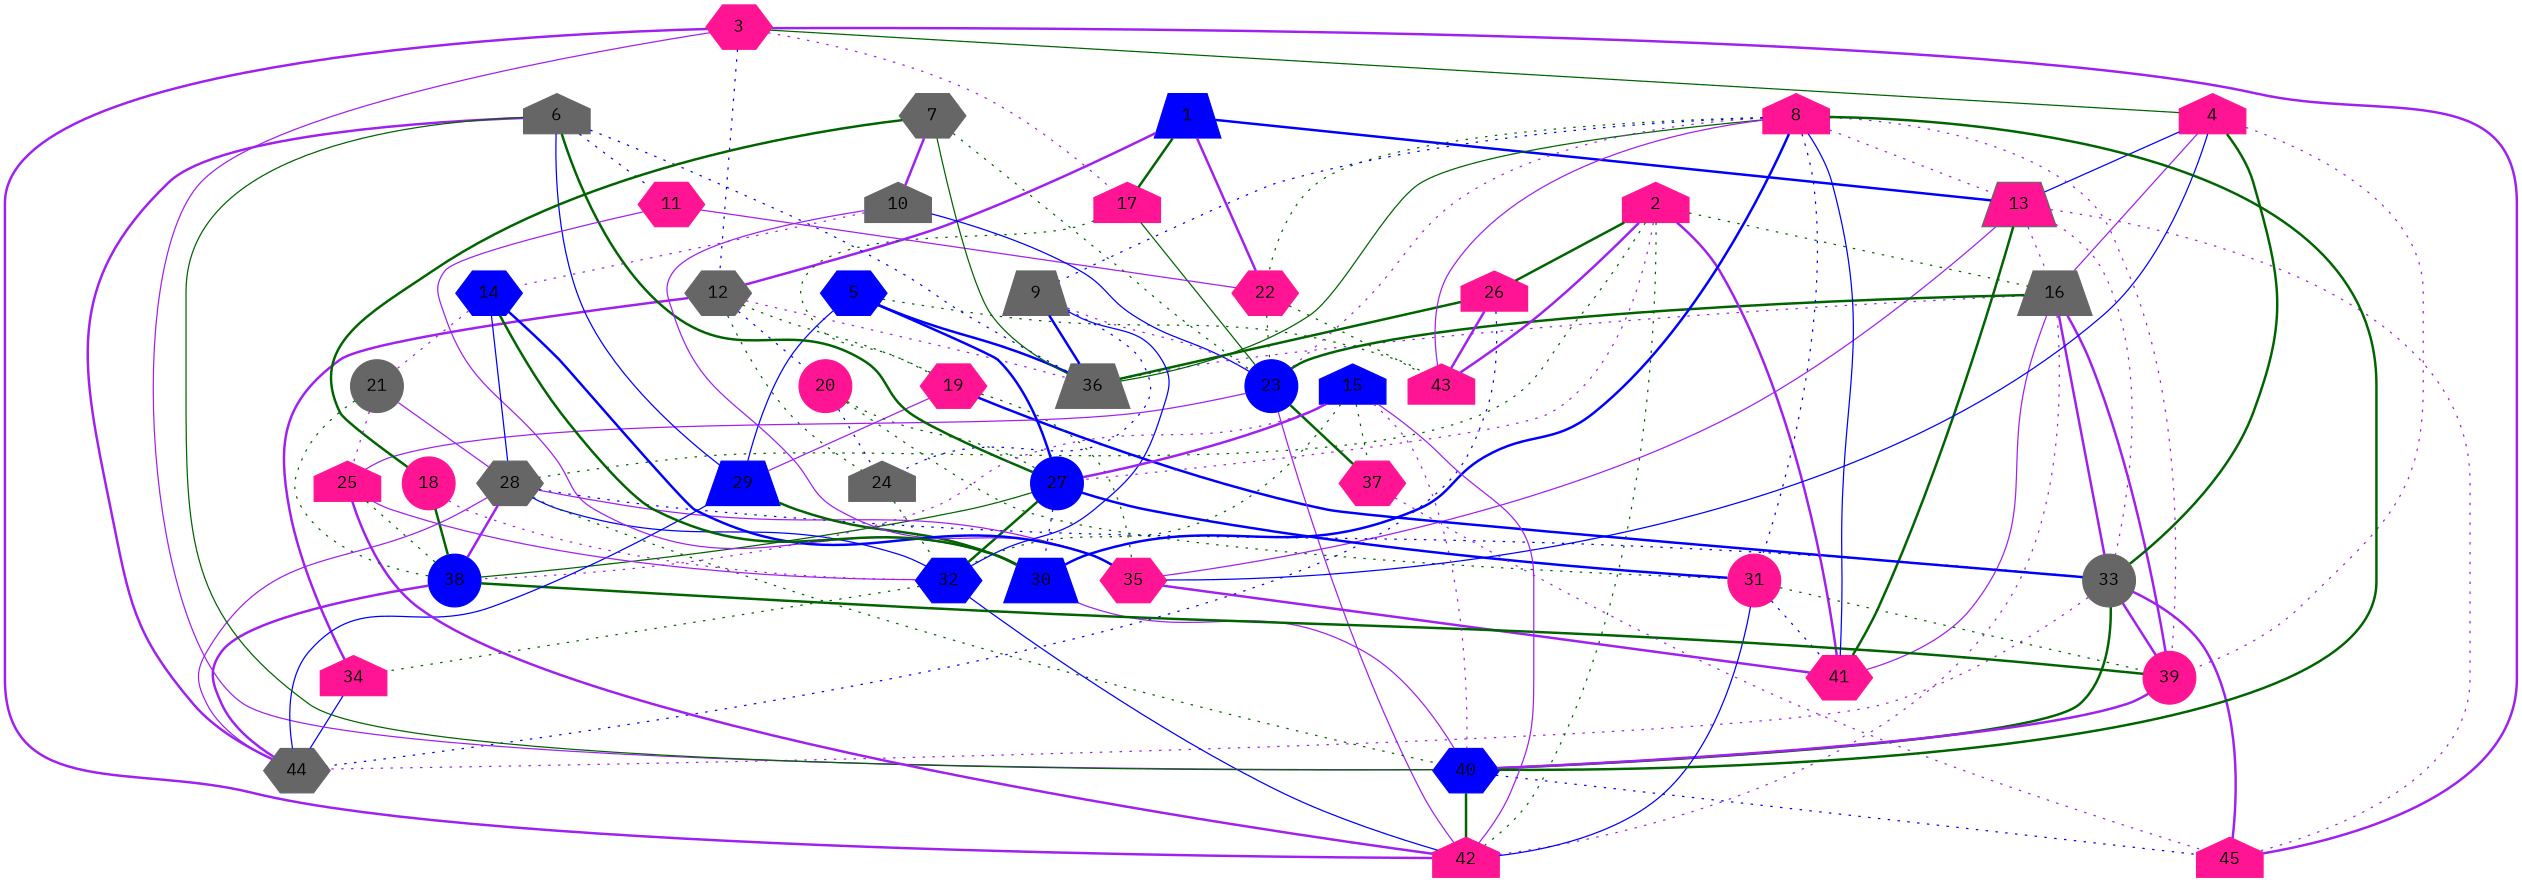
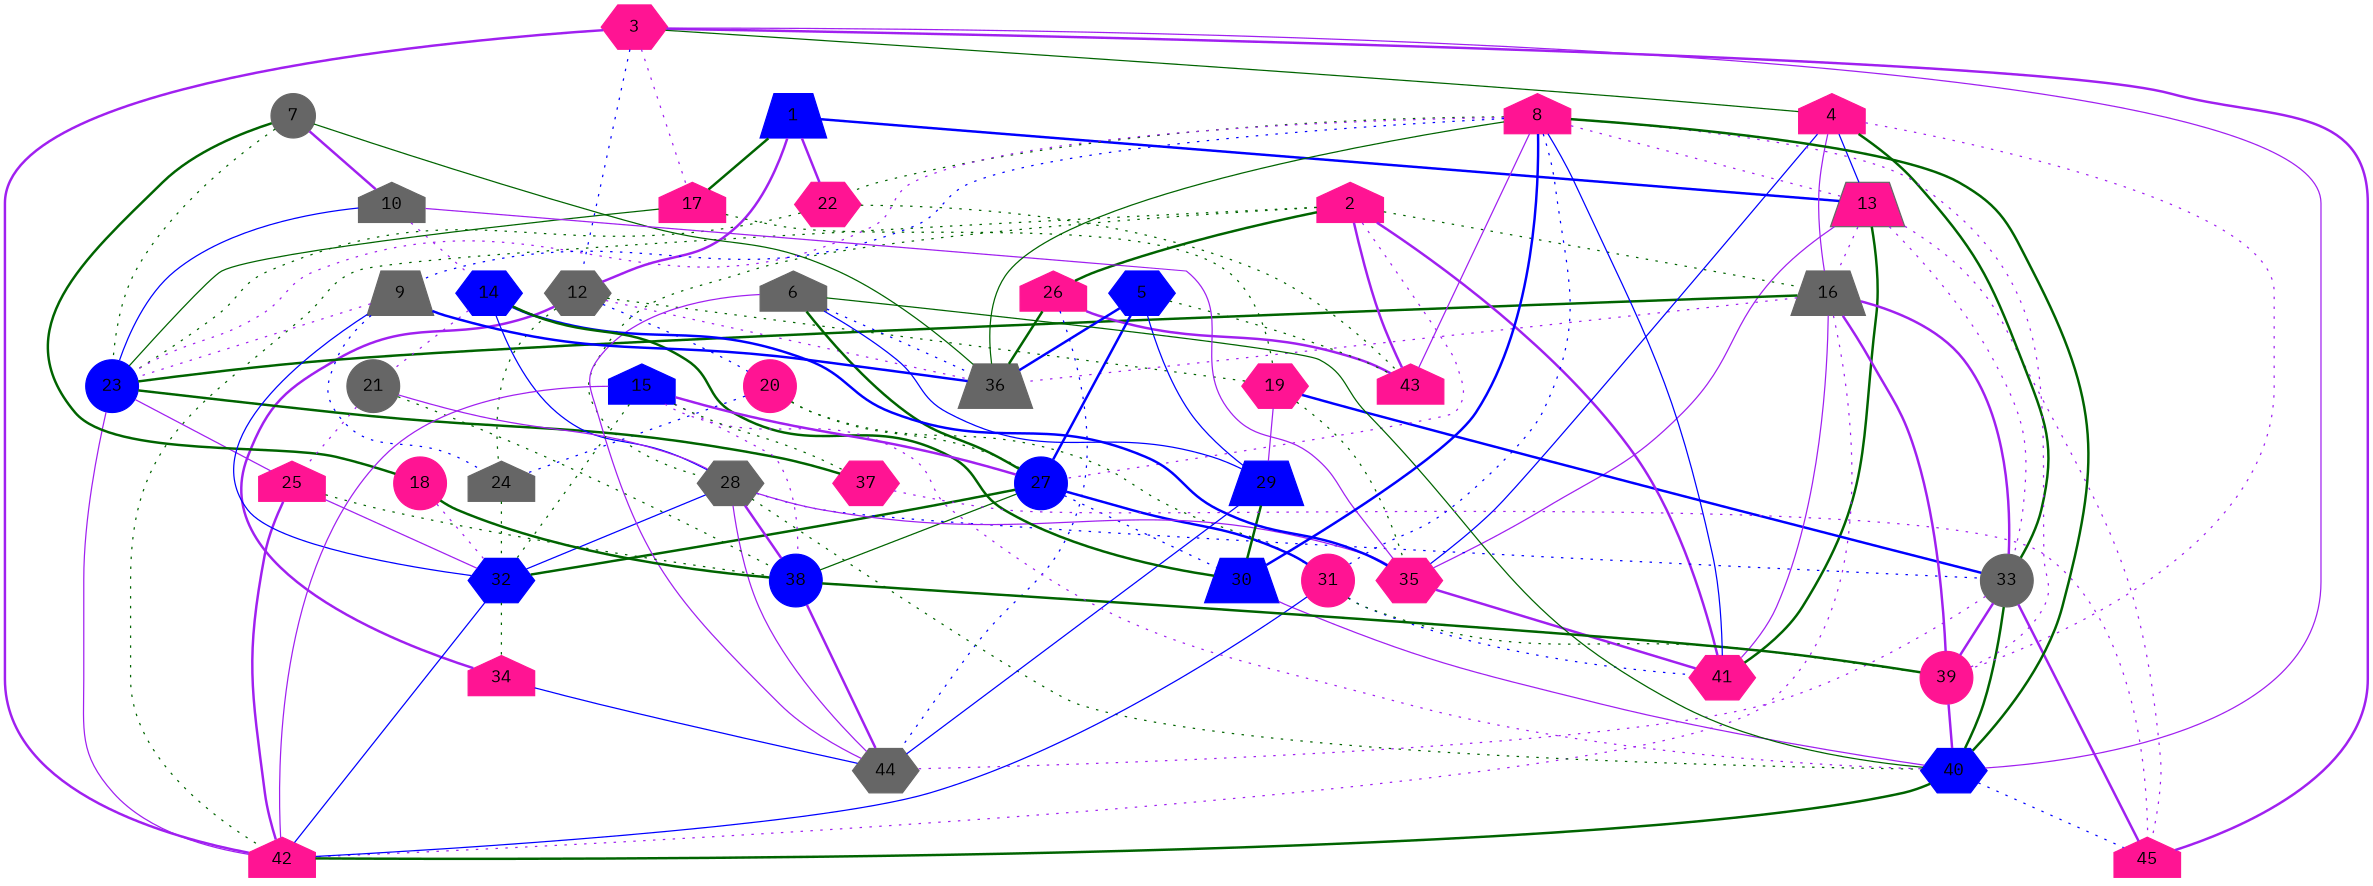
(933, 116) -> (293, 116)
(671, 205) -> none
(93, 309) -> (632, 513)
